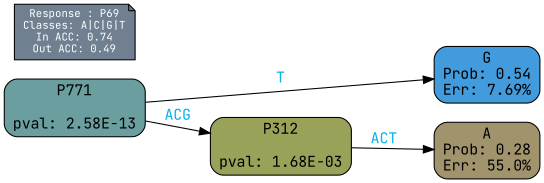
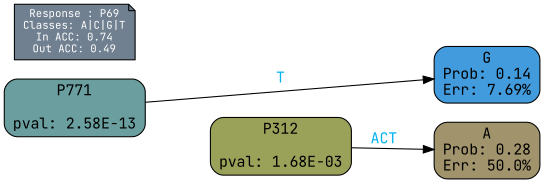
(487, 75) -> (487, 75)
(172, 126) -> none
(487, 151) -> (487, 151)
